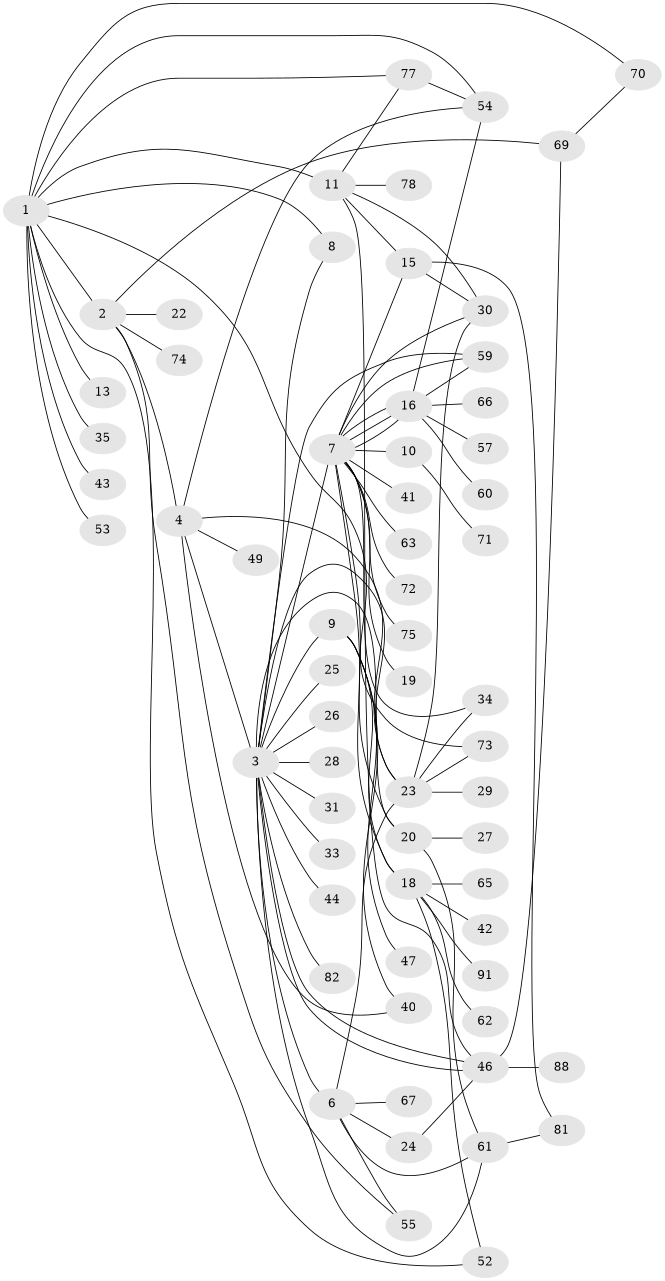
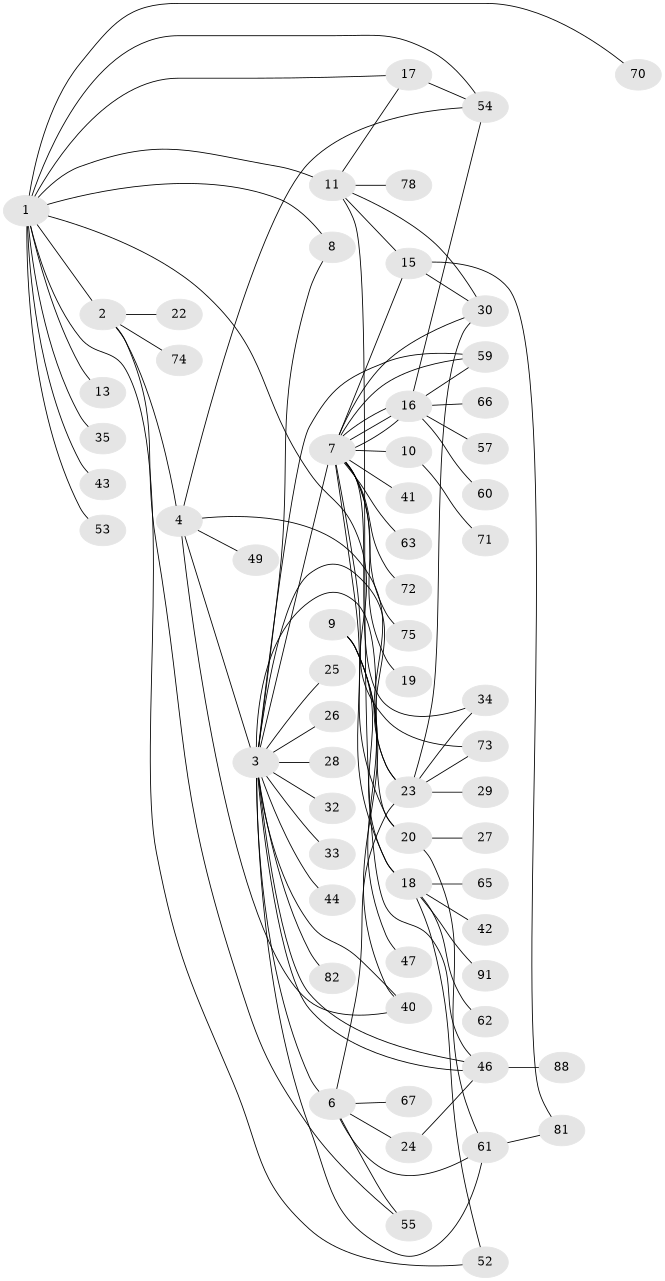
(409, 75) -> (409, 75)
(562, 146) -> none
(286, 690) -> (298, 906)
(332, 808) -> (332, 808)
